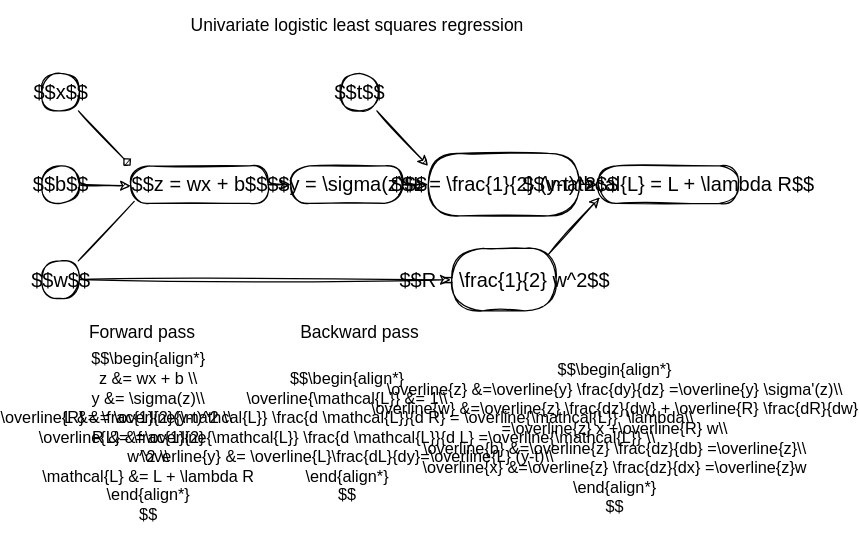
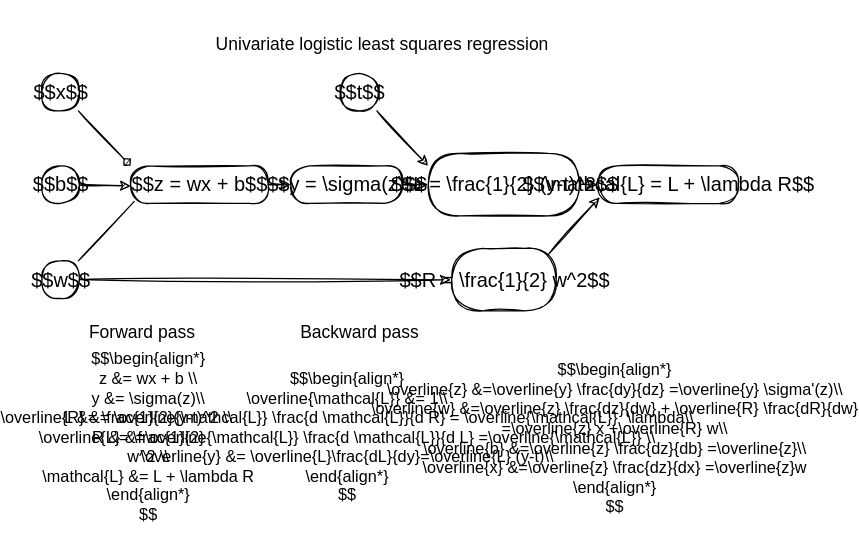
(357, 26) -> (382, 44)
